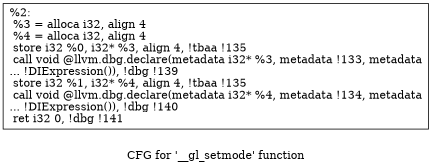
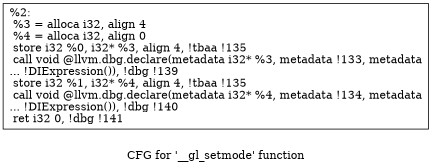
(78, 36) -> (78, 36)
